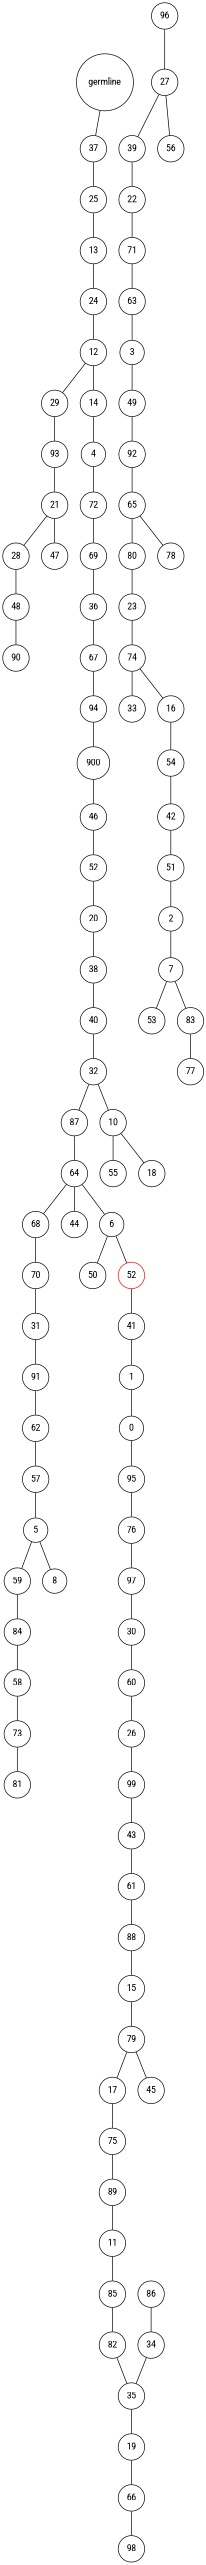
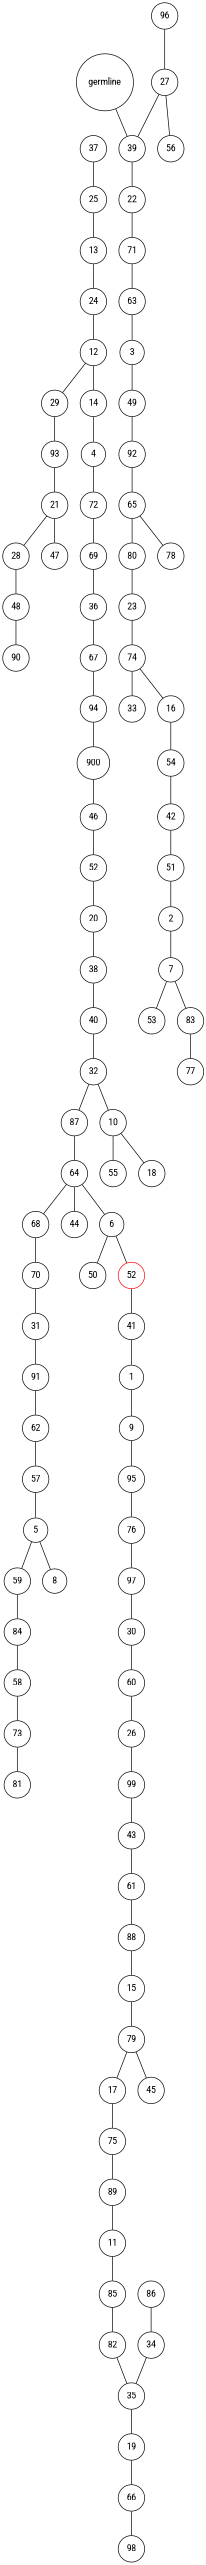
(98, 123) -> (122, 123)
(131, 1428) -> (131, 1428)
